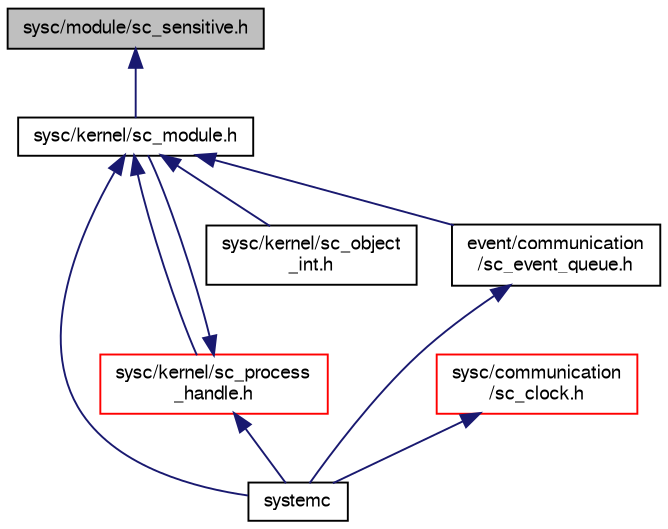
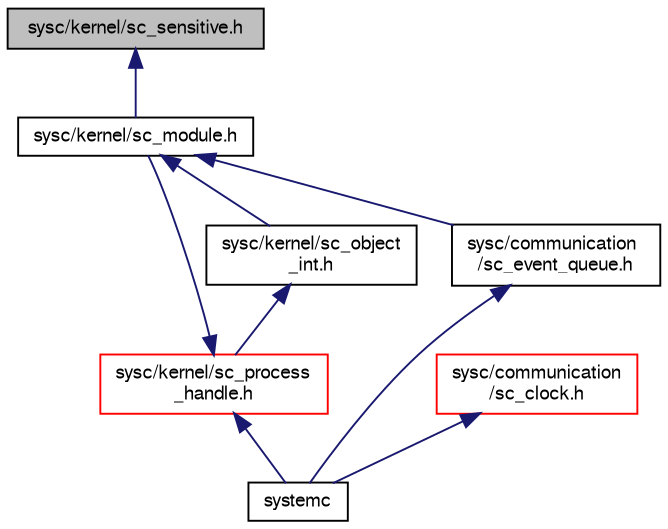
(136, 29) -> (136, 29)
(556, 255) -> (556, 255)
(164, 266) -> (257, 327)
(68, 384) -> none
